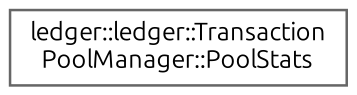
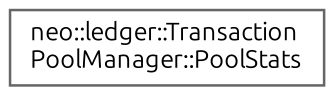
(178, 48) -> (167, 48)
